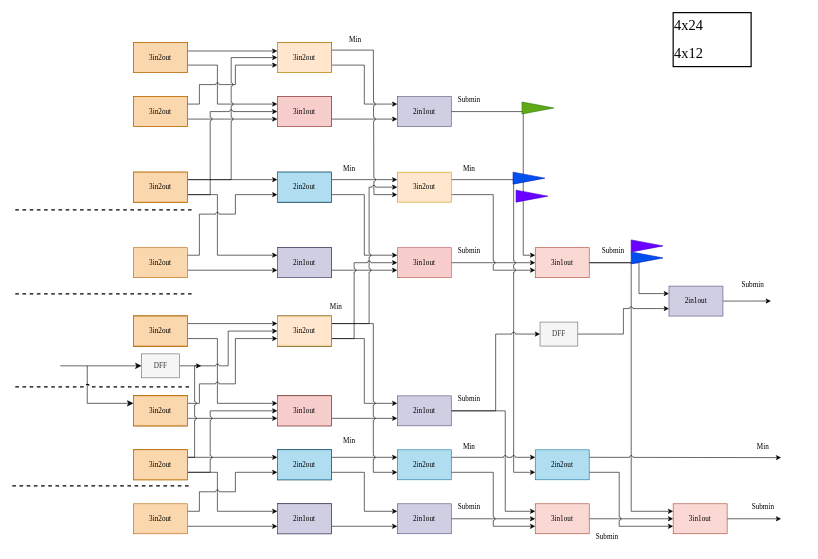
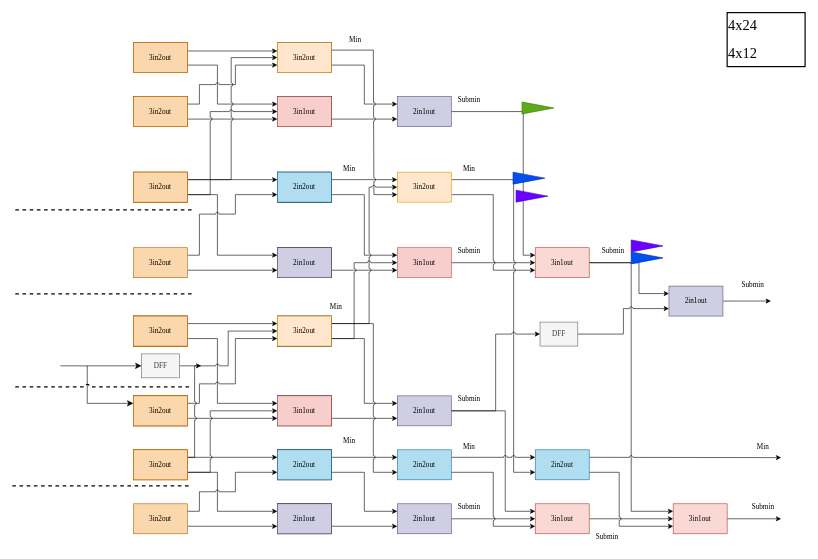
(713, 39) -> (767, 39)
